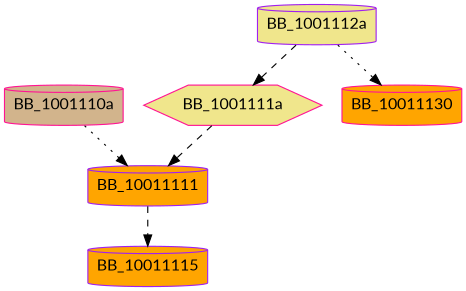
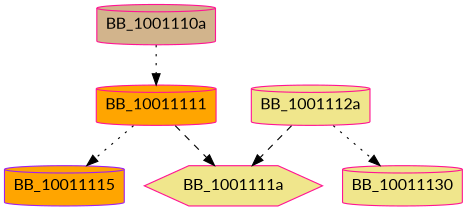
(317, 25) -> (311, 105)
(402, 105) -> (402, 186)
(194, 142) -> (191, 142)
(148, 186) -> (156, 105)
(148, 221) -> (114, 142)
